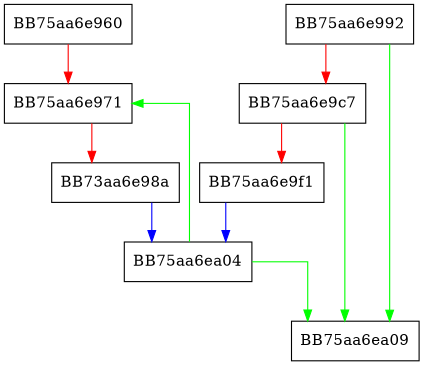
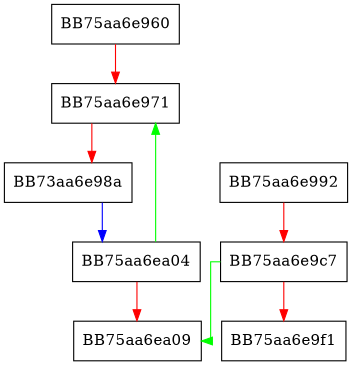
(390, 177) -> none
(226, 217) -> none
(304, 262) -> (137, 296)
